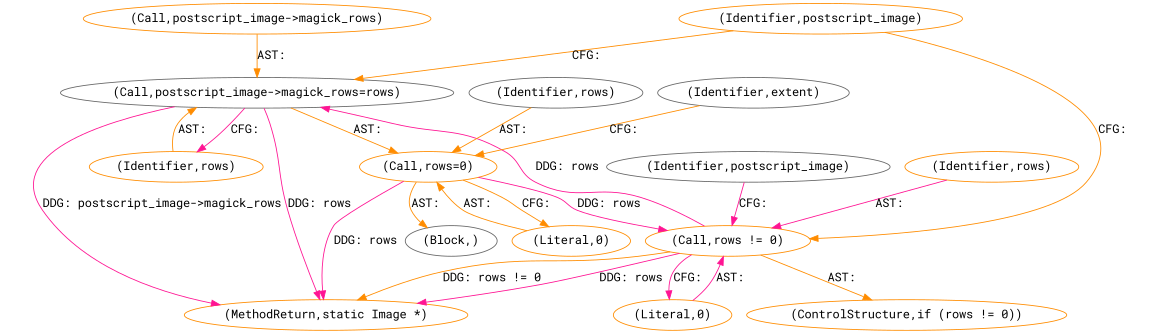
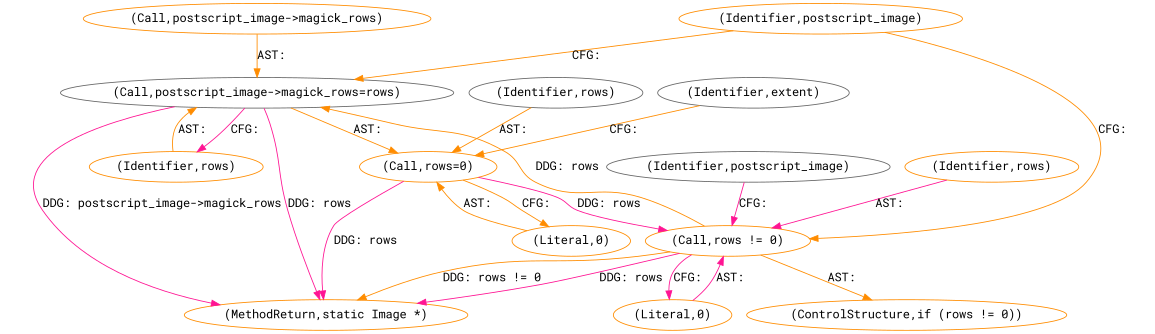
(519, 165) -> (519, 165)
(451, 241) -> none
